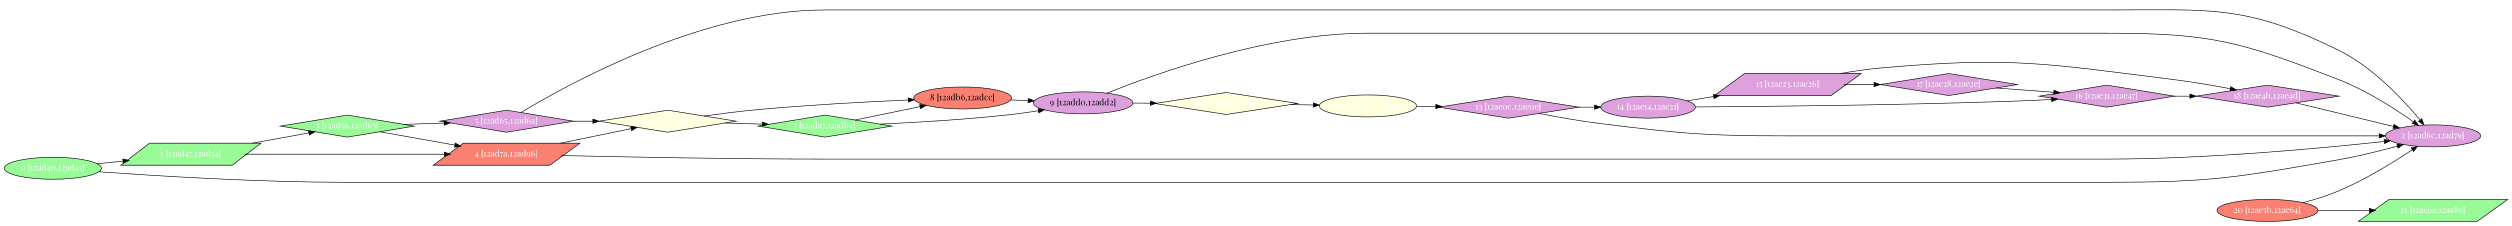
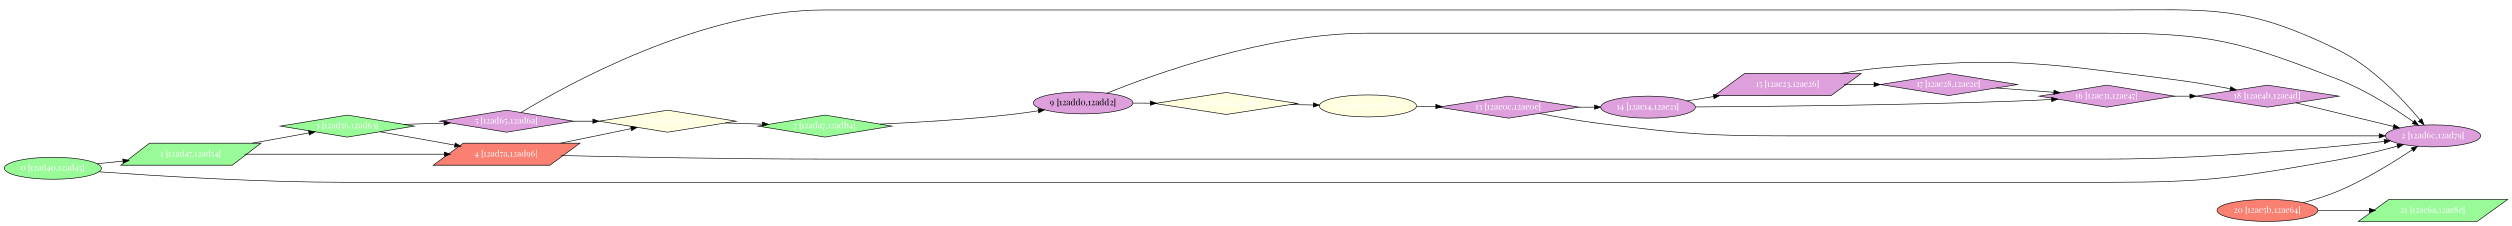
(963, 98) -> none
